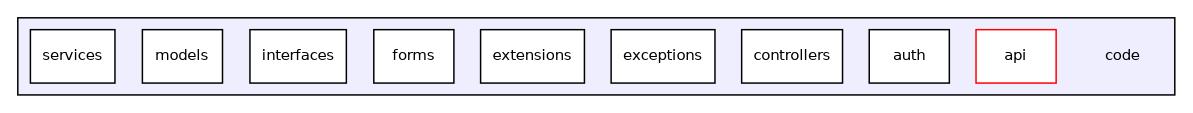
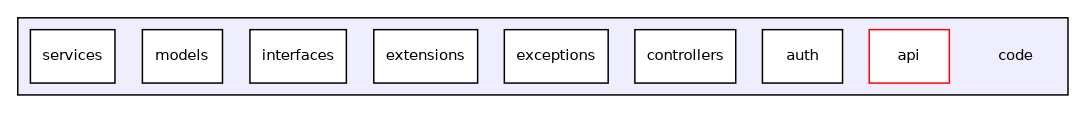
(414, 56) -> none
